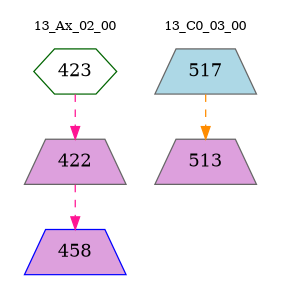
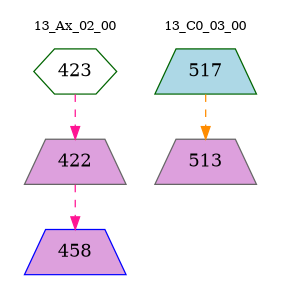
(206, 71) -> (206, 71)
